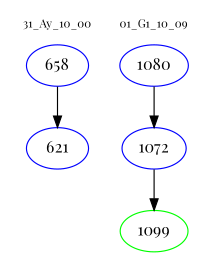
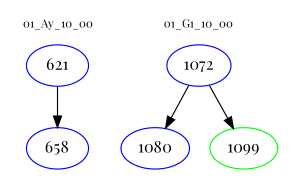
(57, 25) -> (58, 25)
(154, 25) -> (199, 25)
(57, 101) -> (57, 101)
(154, 101) -> (180, 102)
